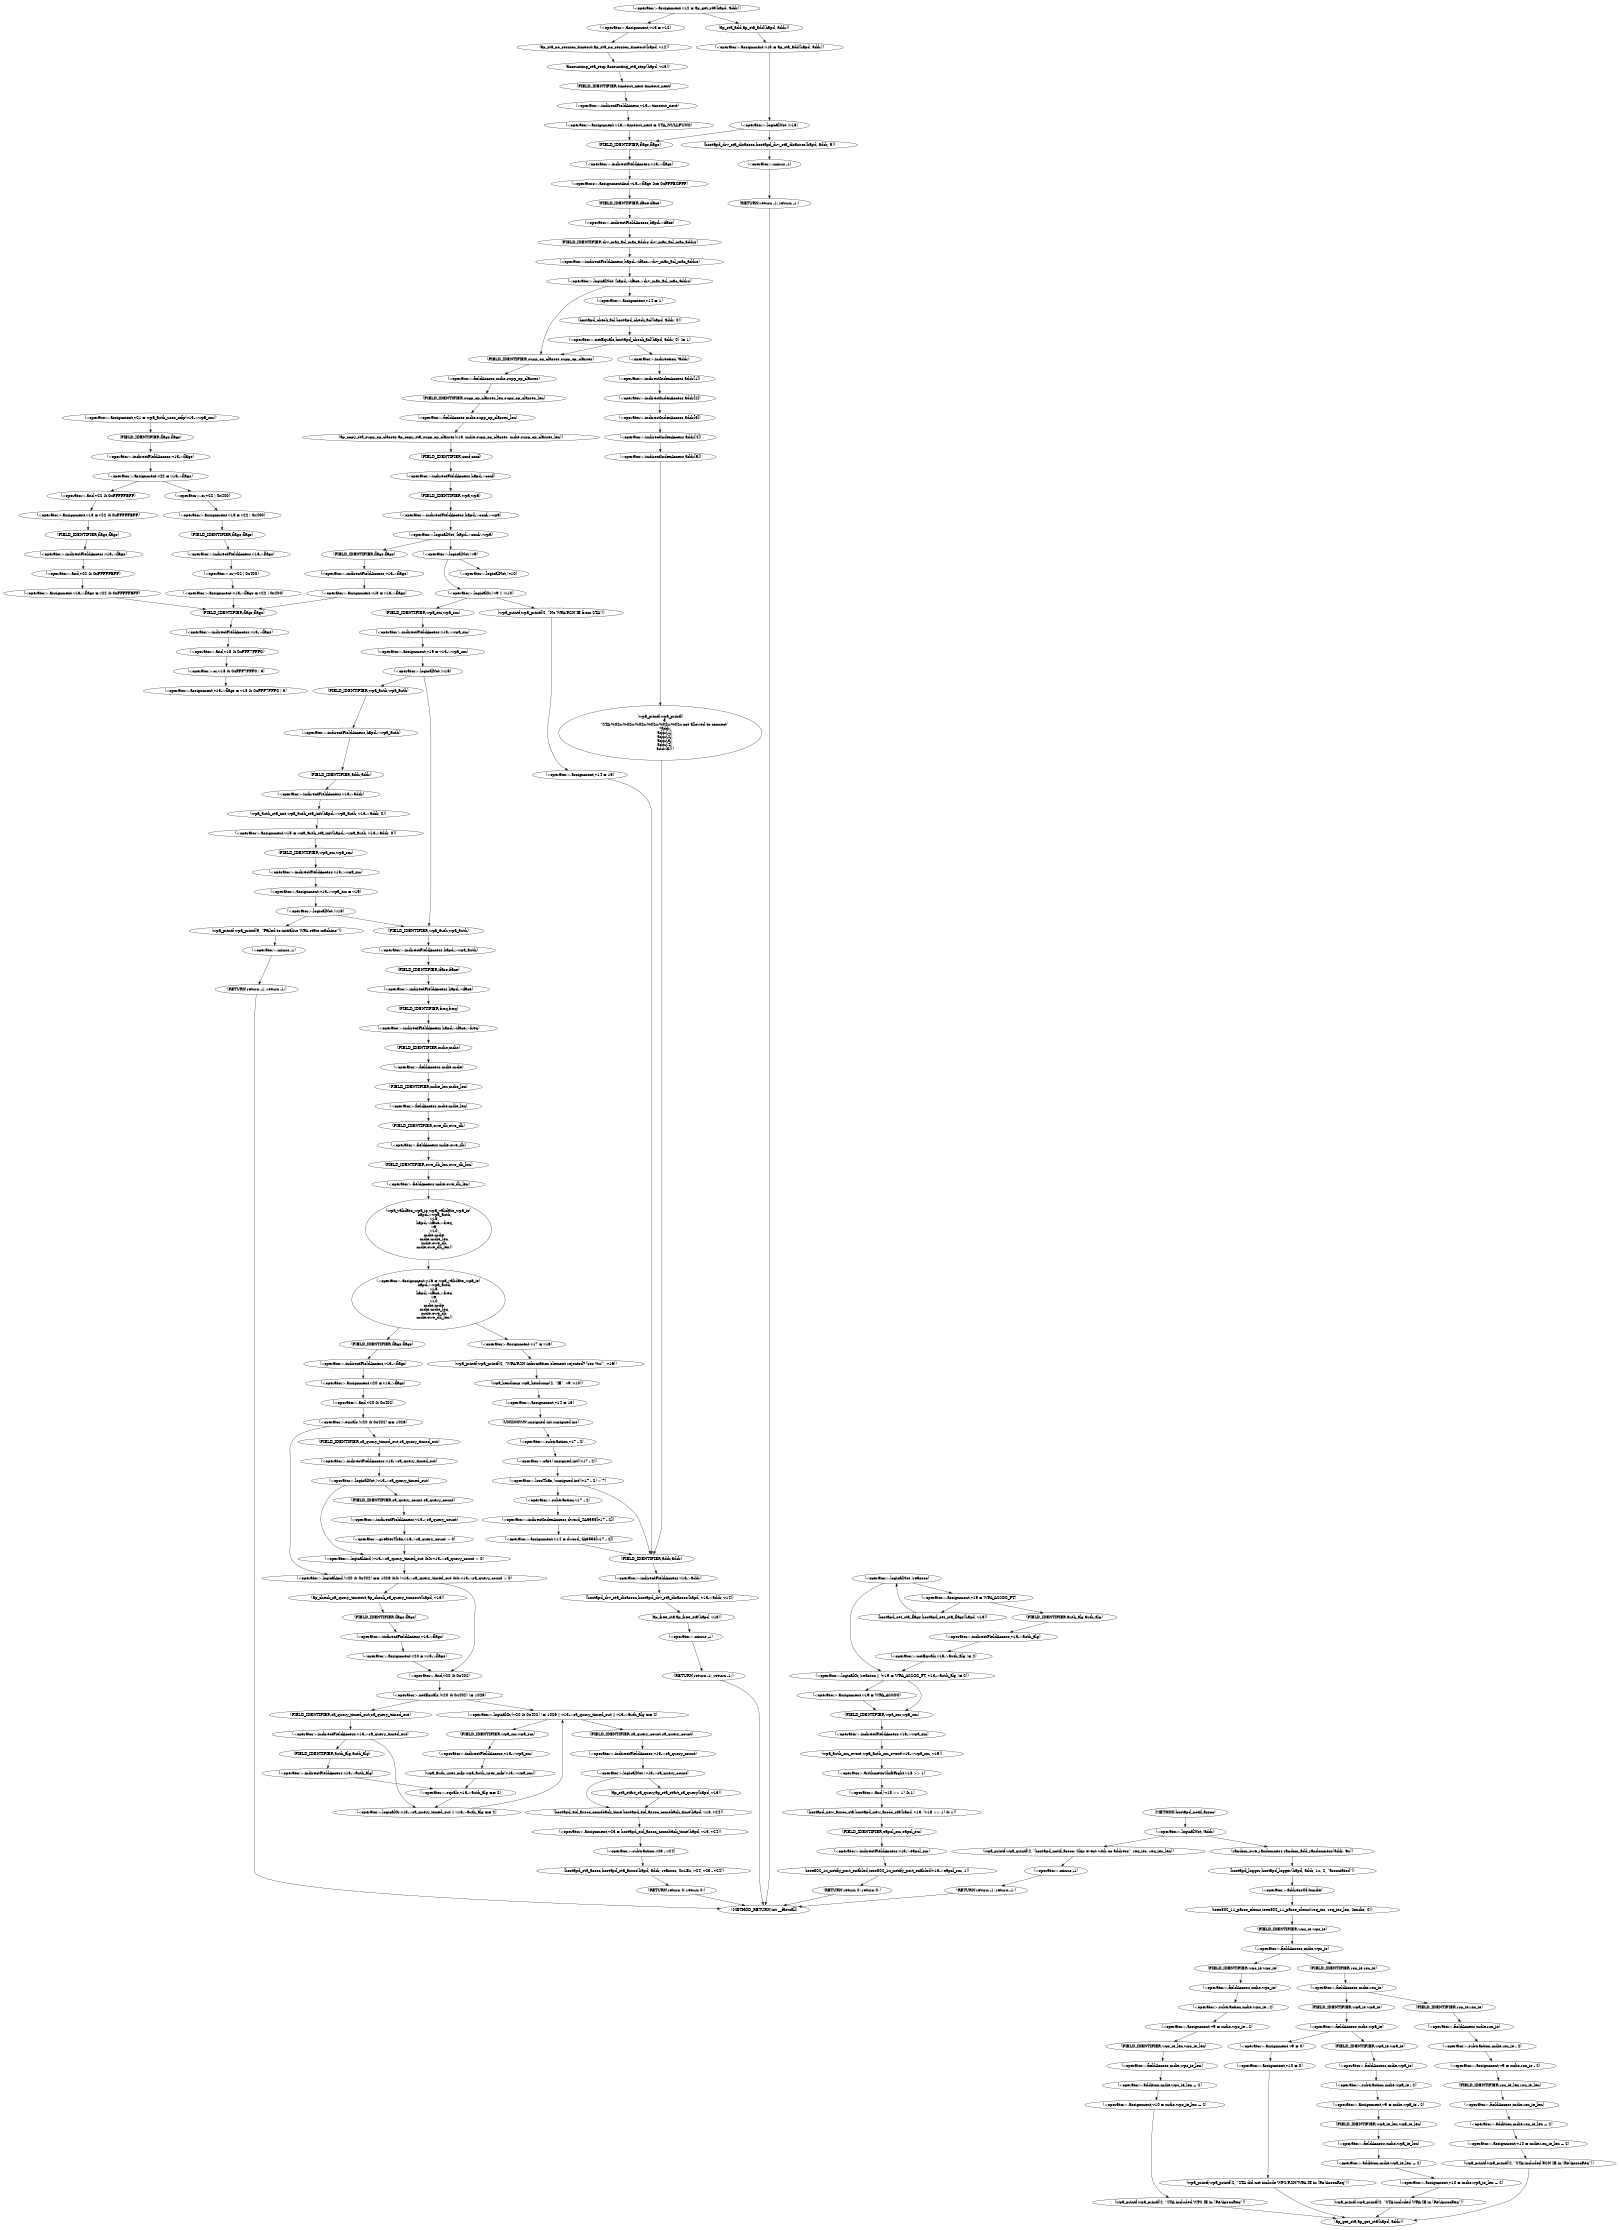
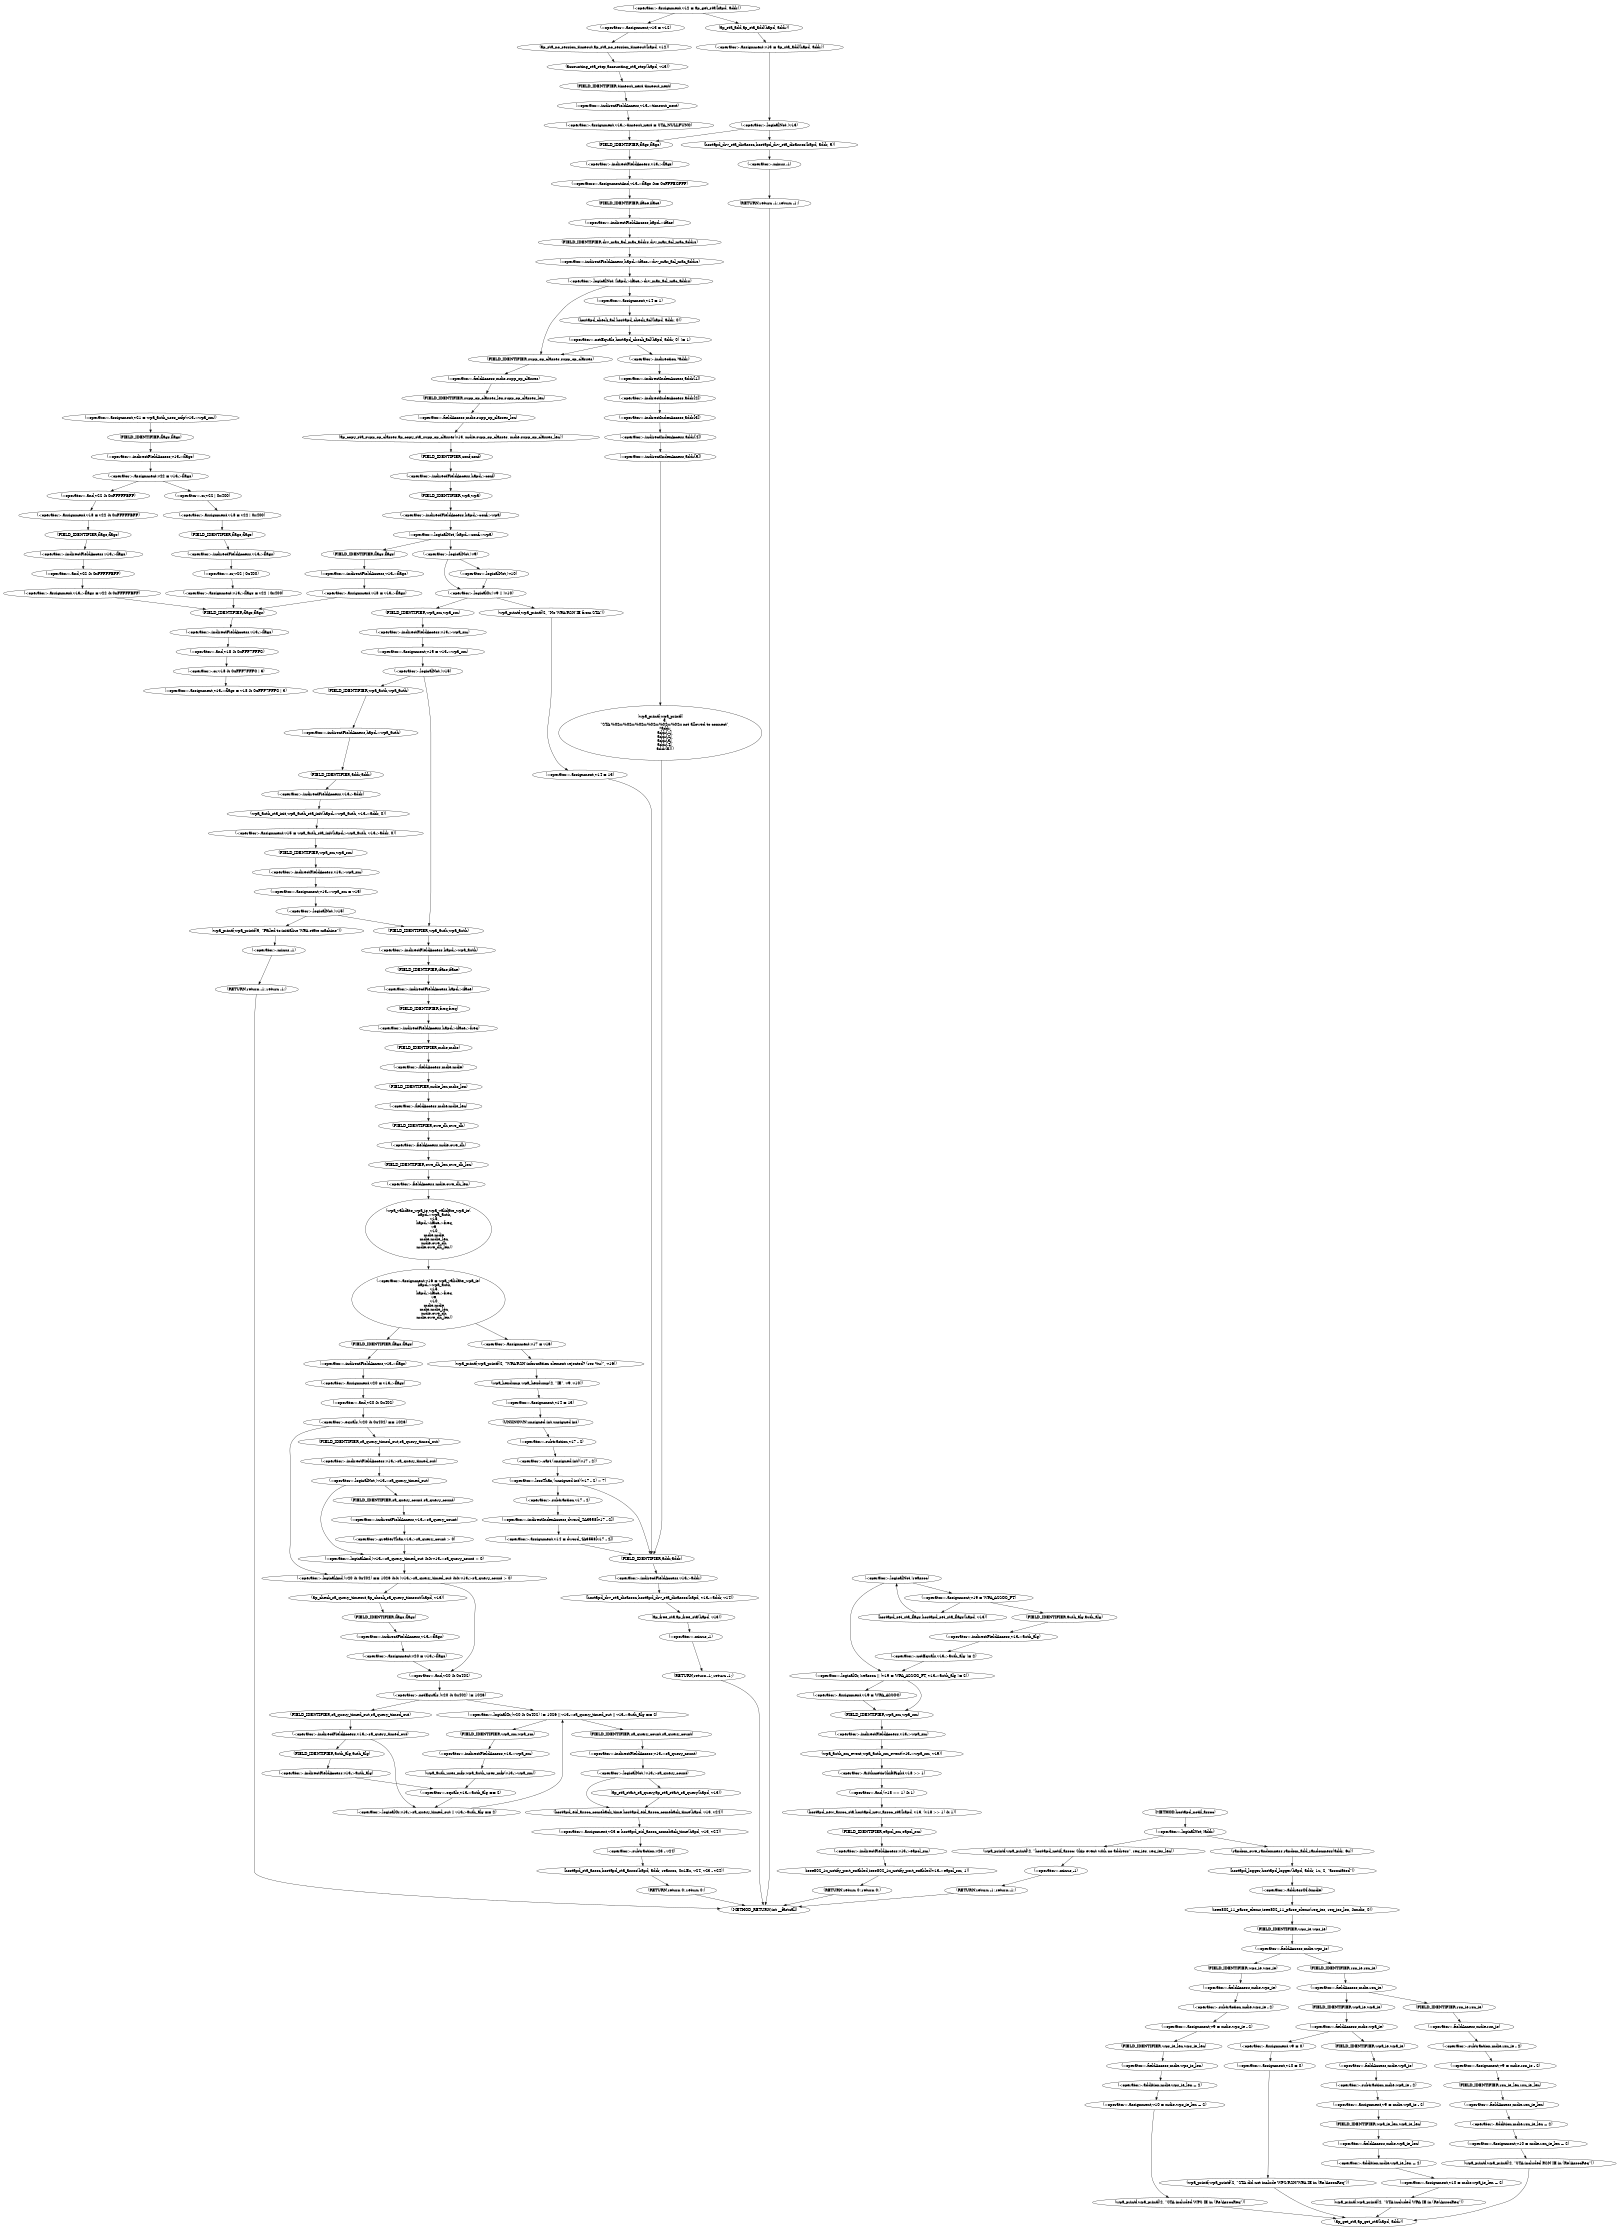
none -> (630, 309)
none -> (485, 582)
